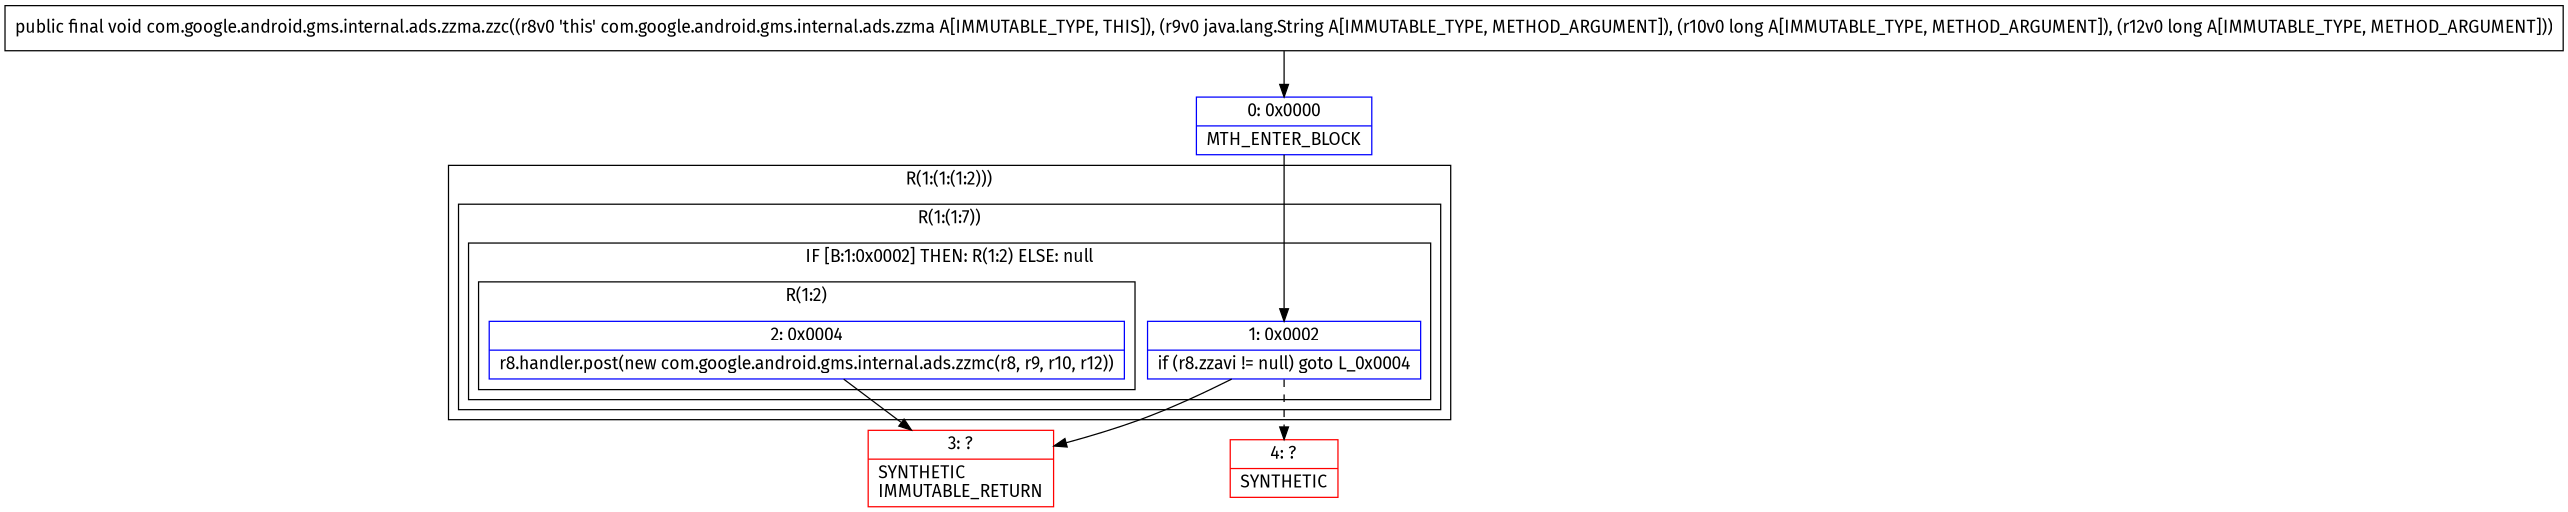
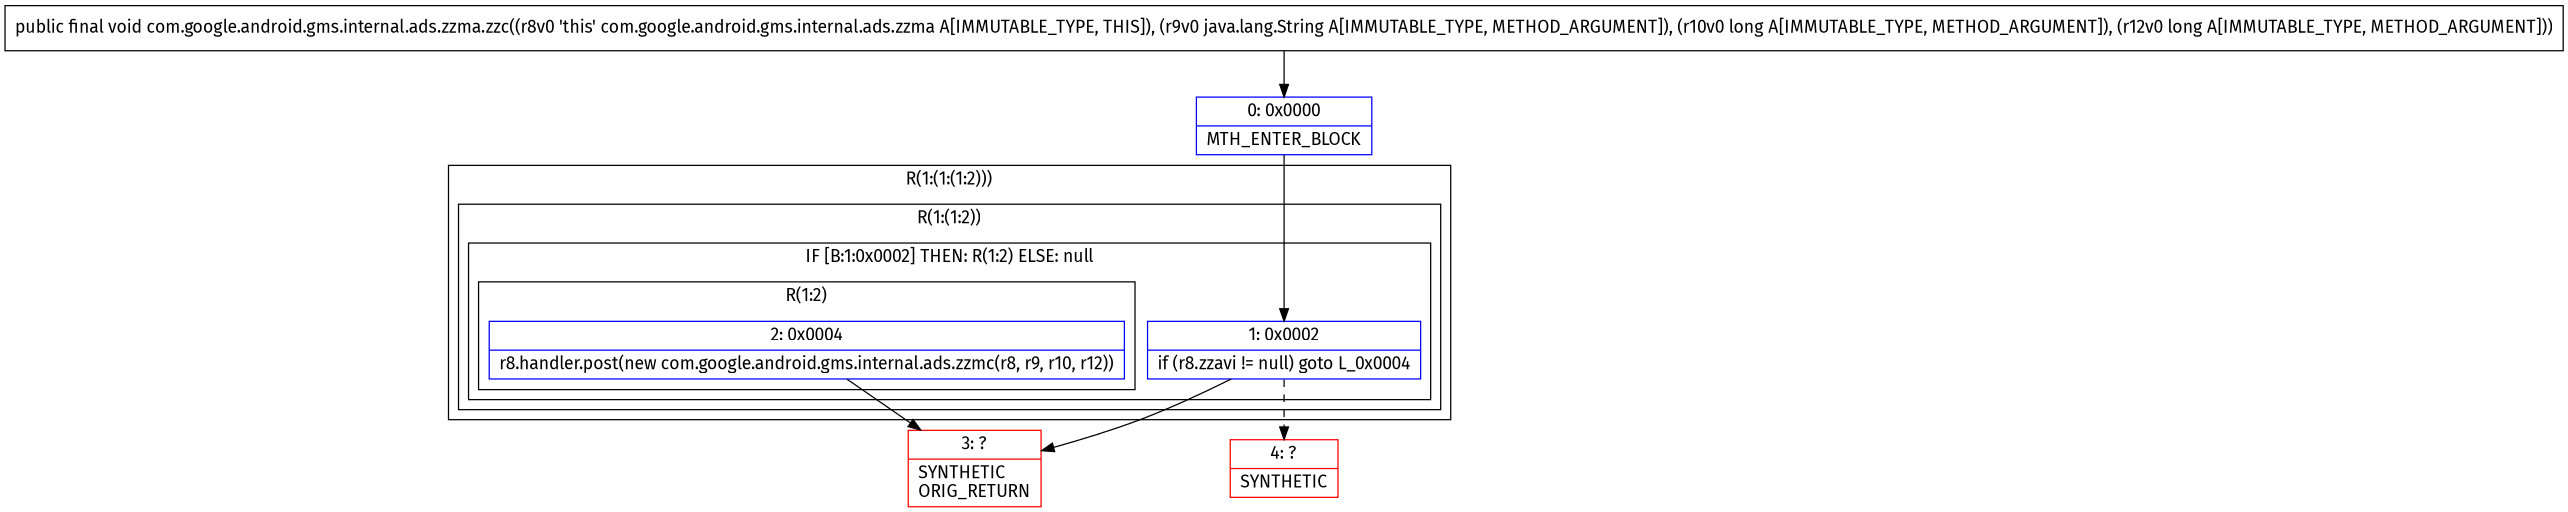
(950, 219) -> (950, 219)
(961, 492) -> (975, 492)
